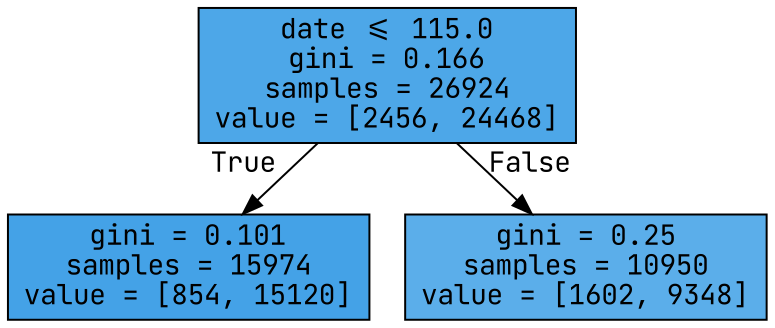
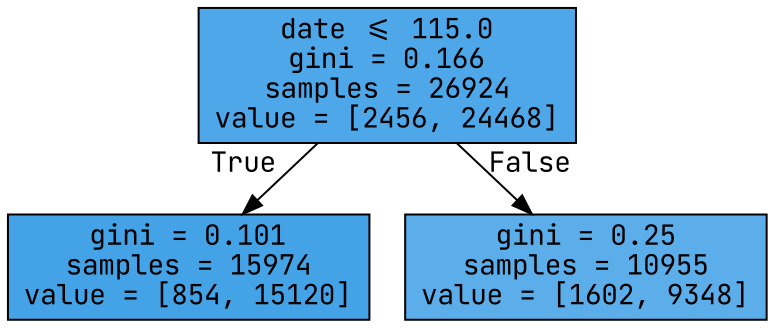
(586, 267) -> (586, 267)
